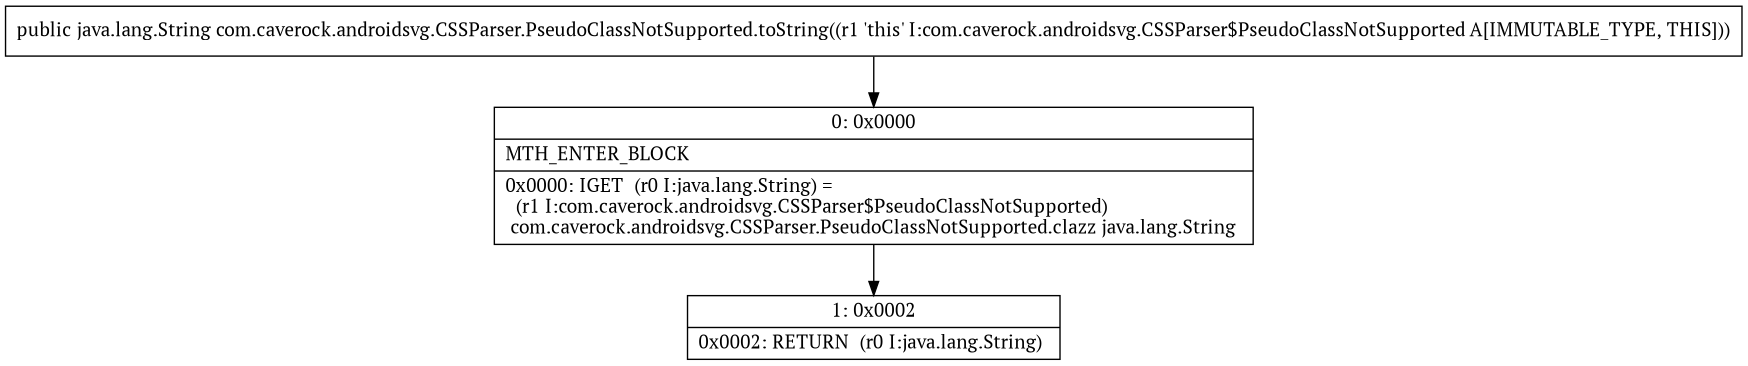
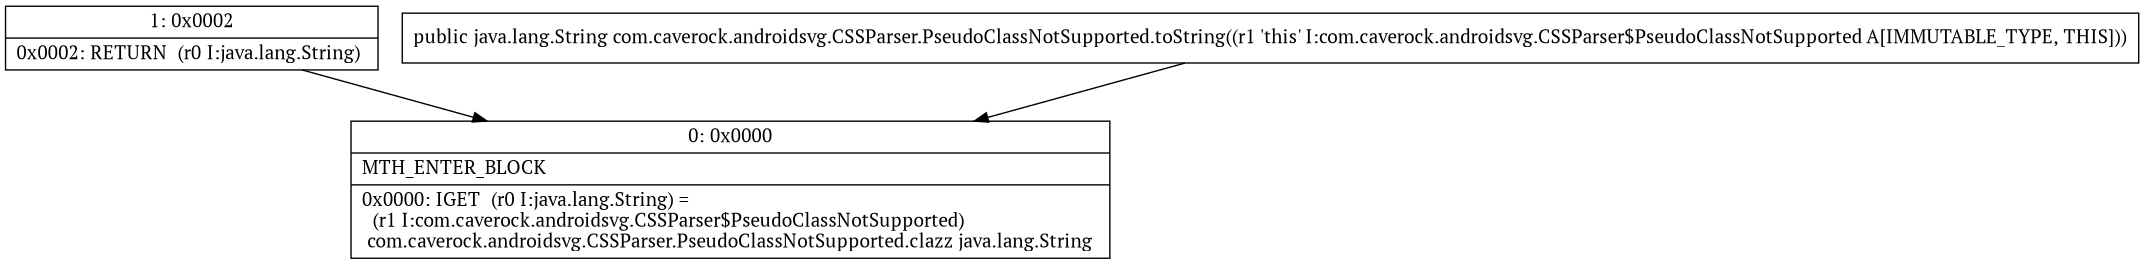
(874, 263) -> (388, 94)
